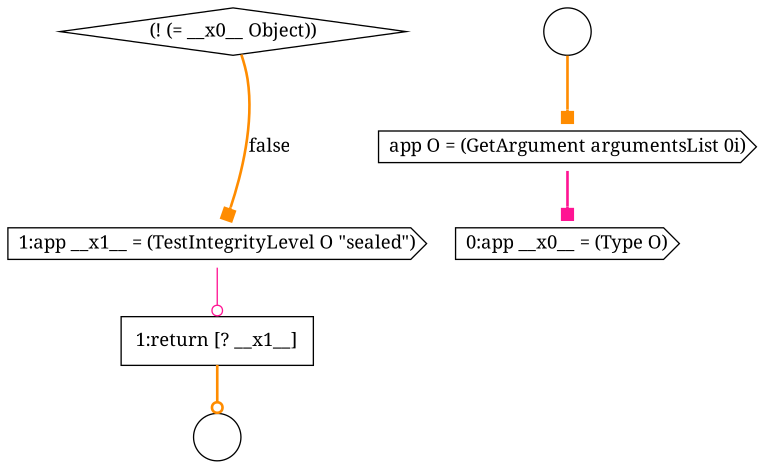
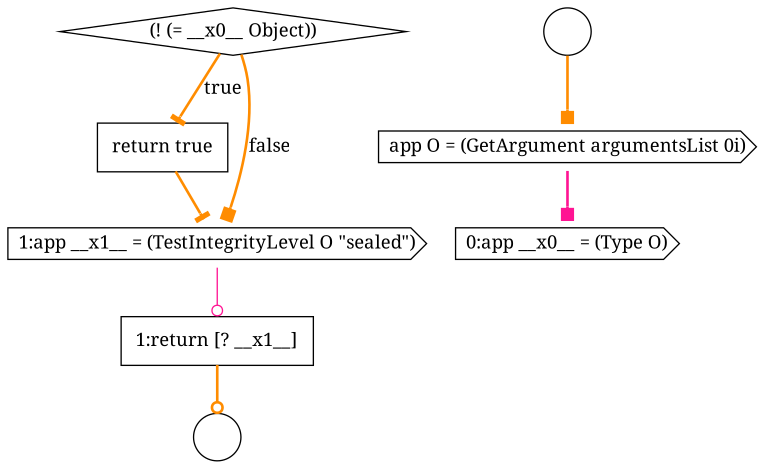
none -> (162, 147)
